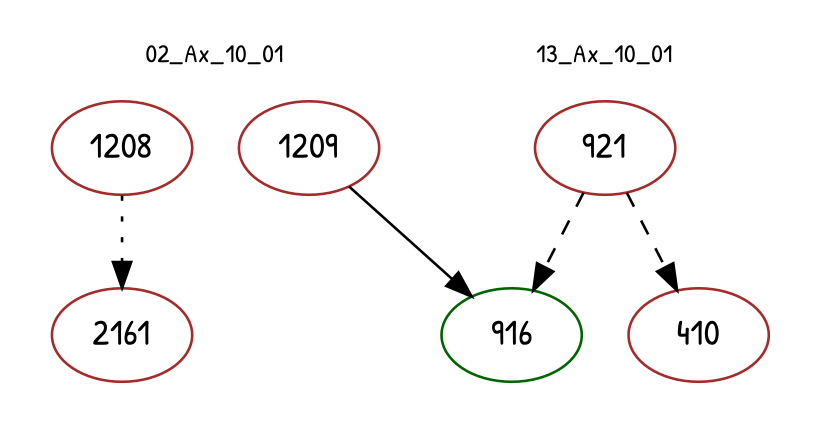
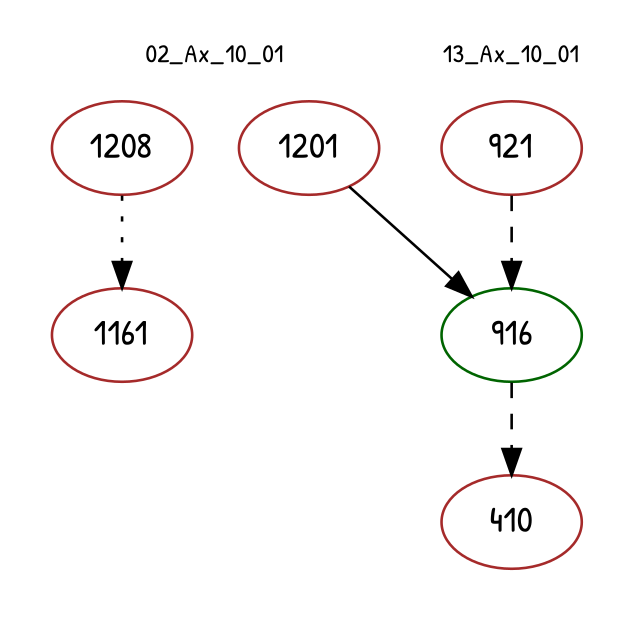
(309, 148) -> (309, 148)
(646, 230) -> (512, 416)
(122, 335) -> (122, 335)
